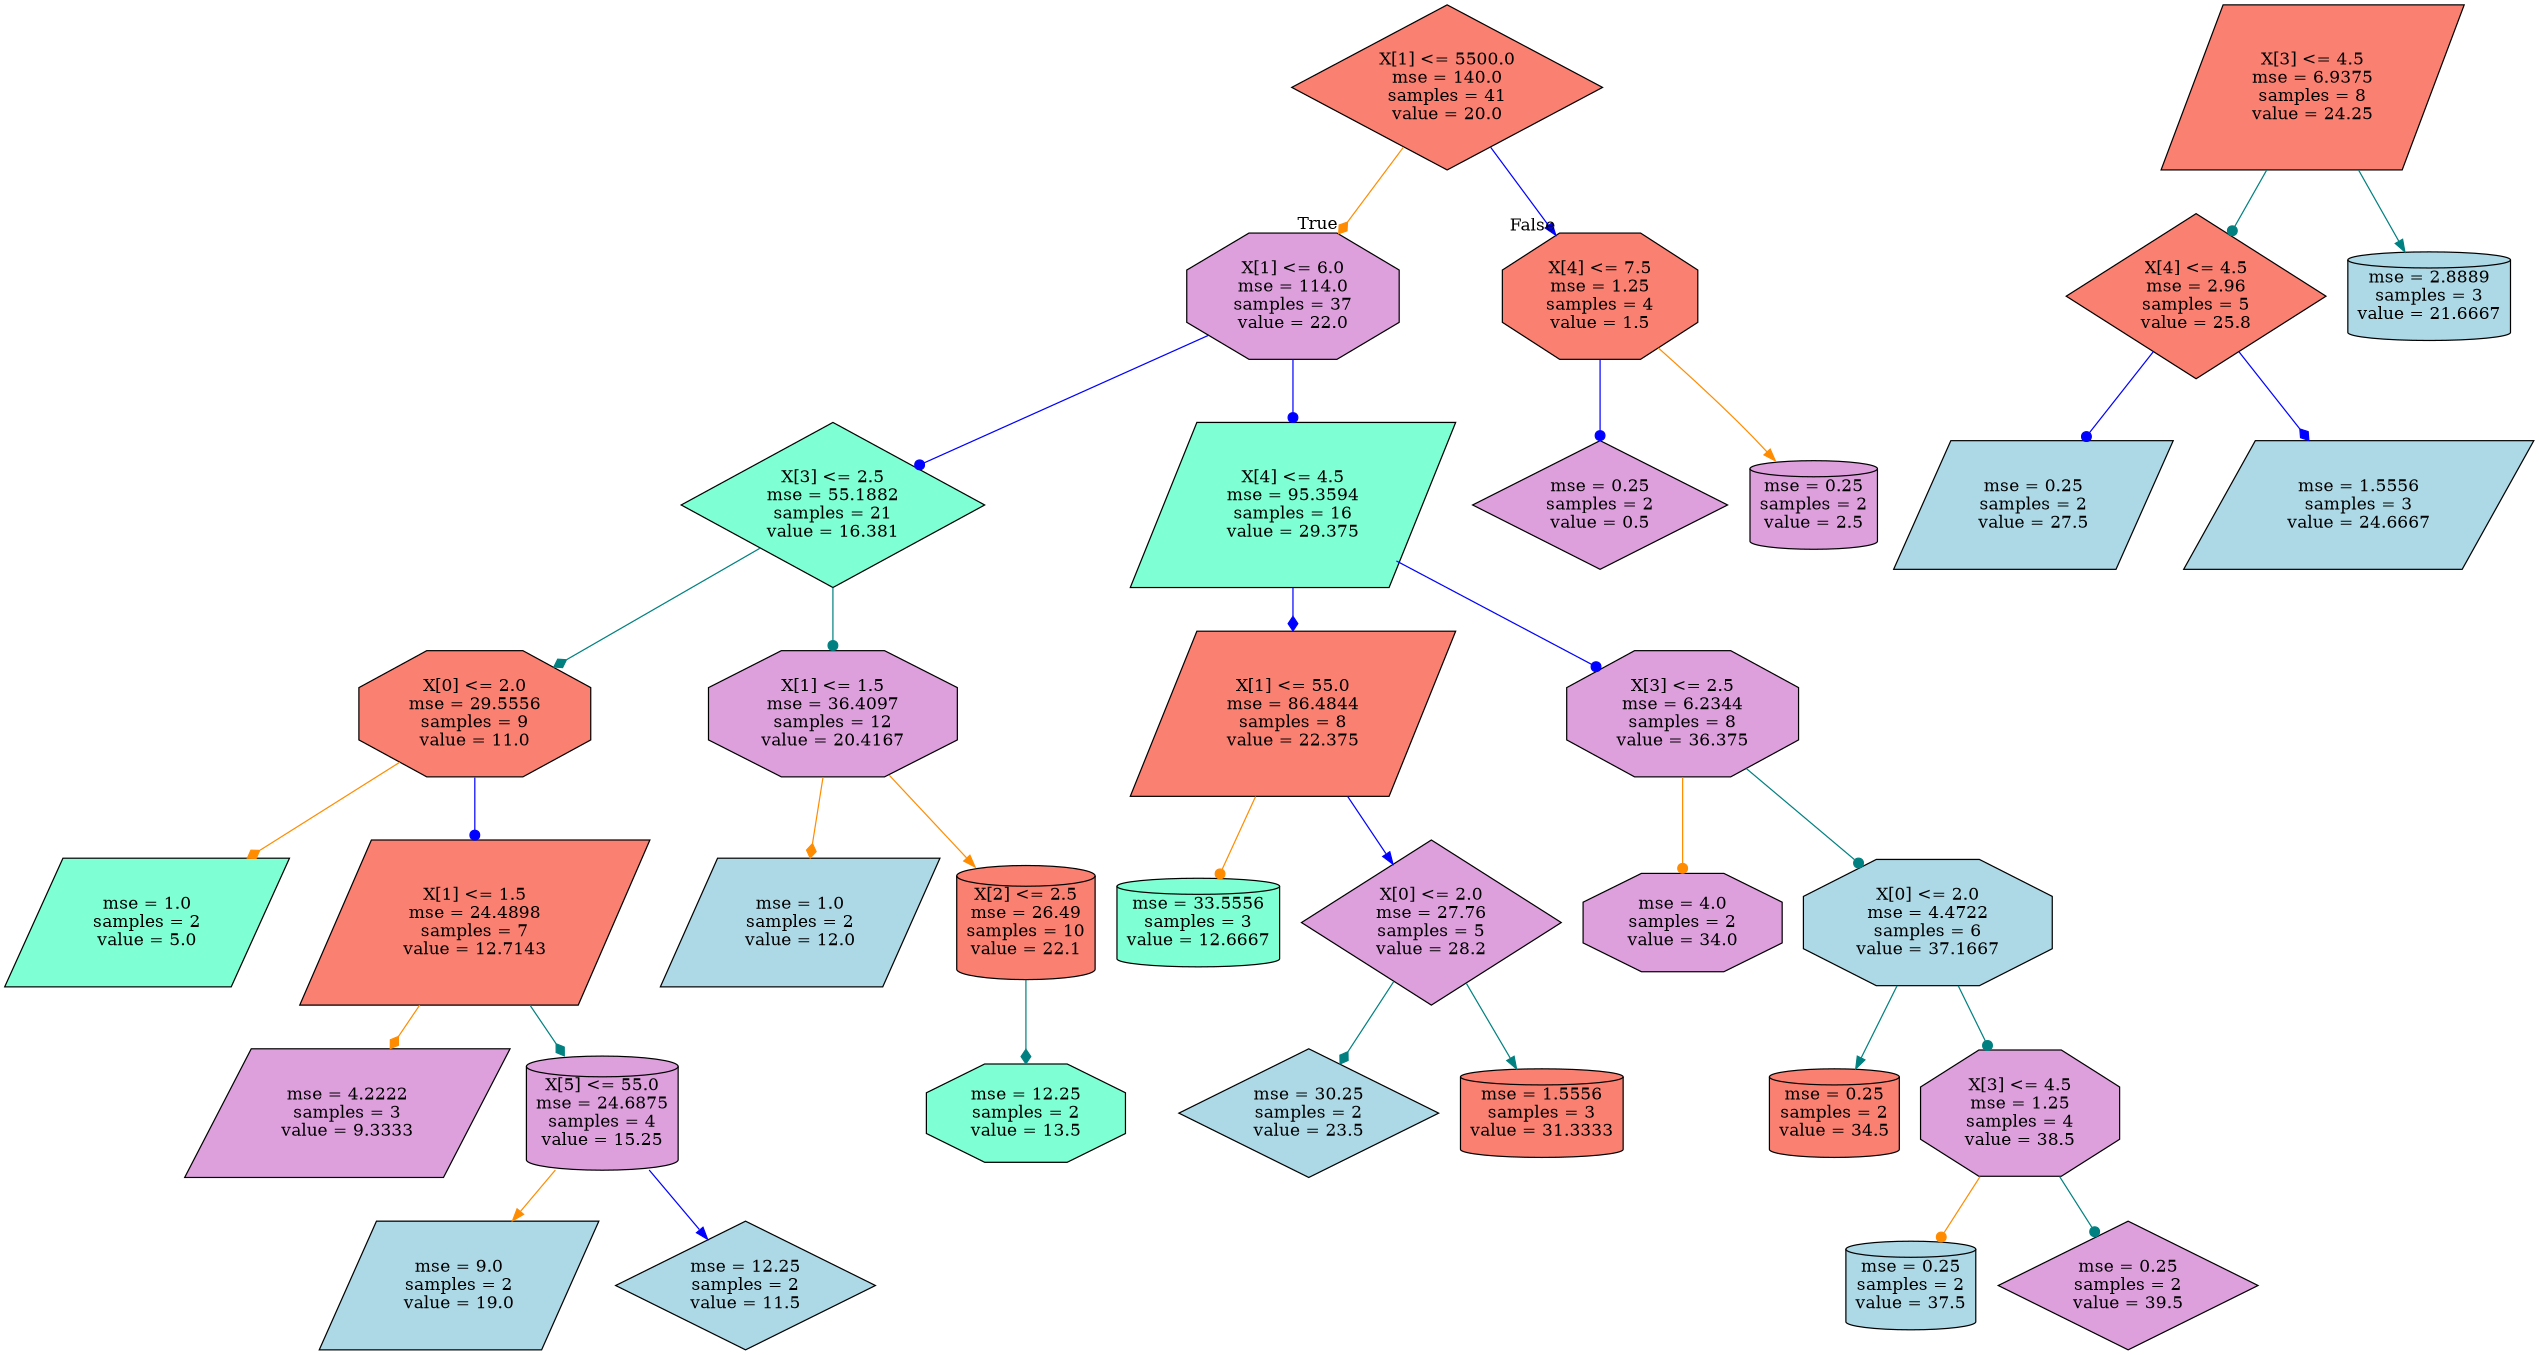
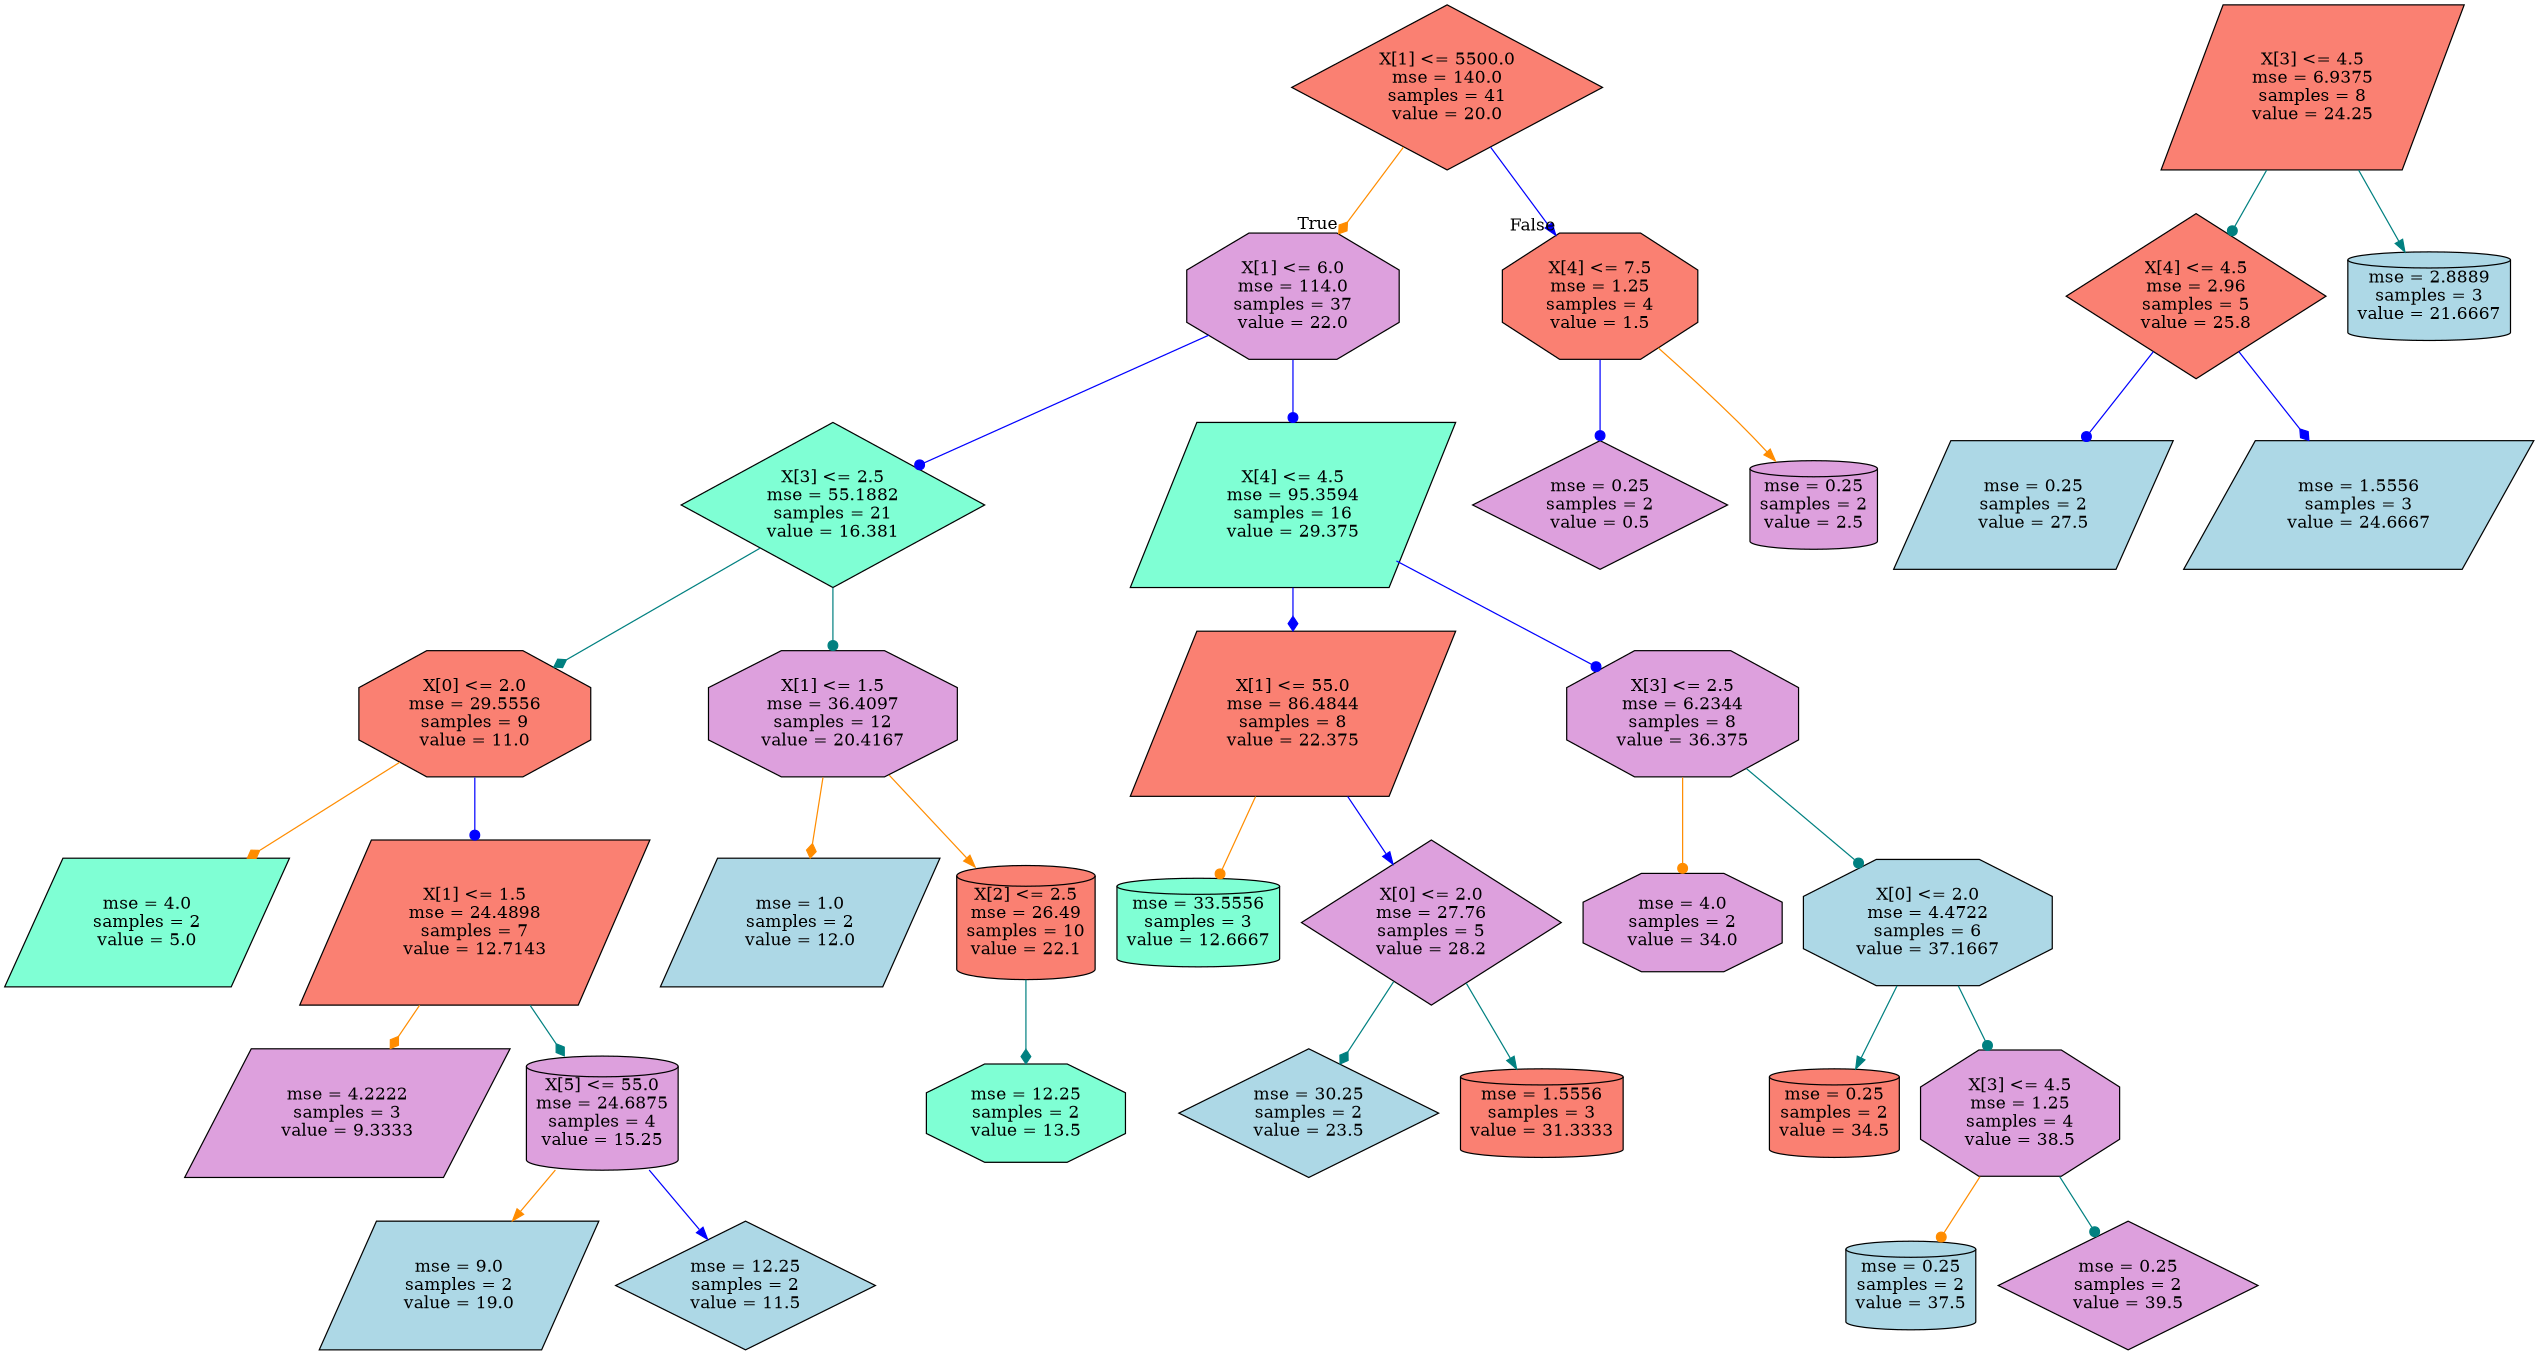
(147, 923) -> (147, 923)
